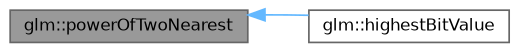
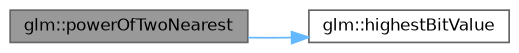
(287, 15) -> (270, 38)
